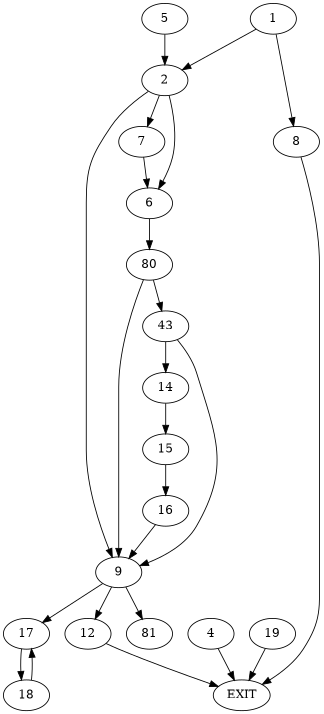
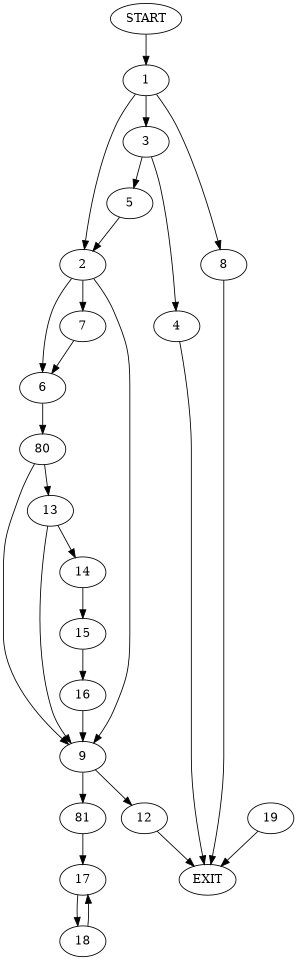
none -> (146, 19)
none -> (146, 142)
(166, 326) -> (50, 511)
(76, 601) -> (83, 845)
